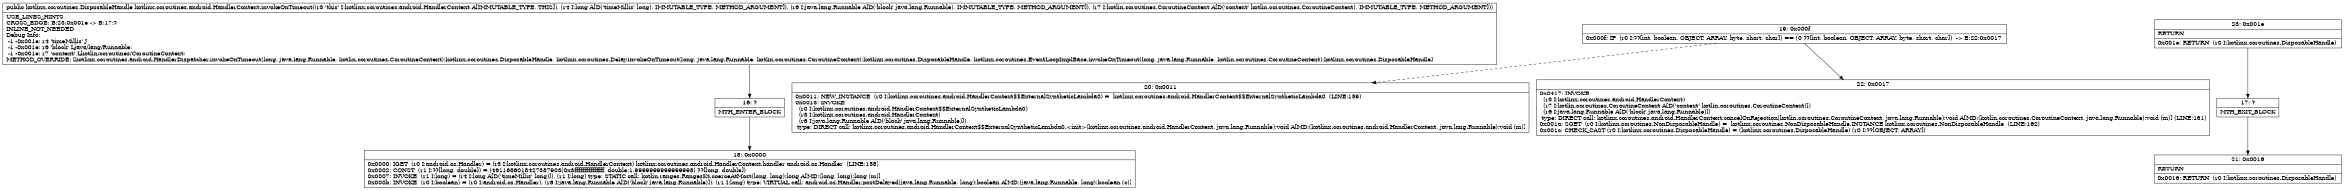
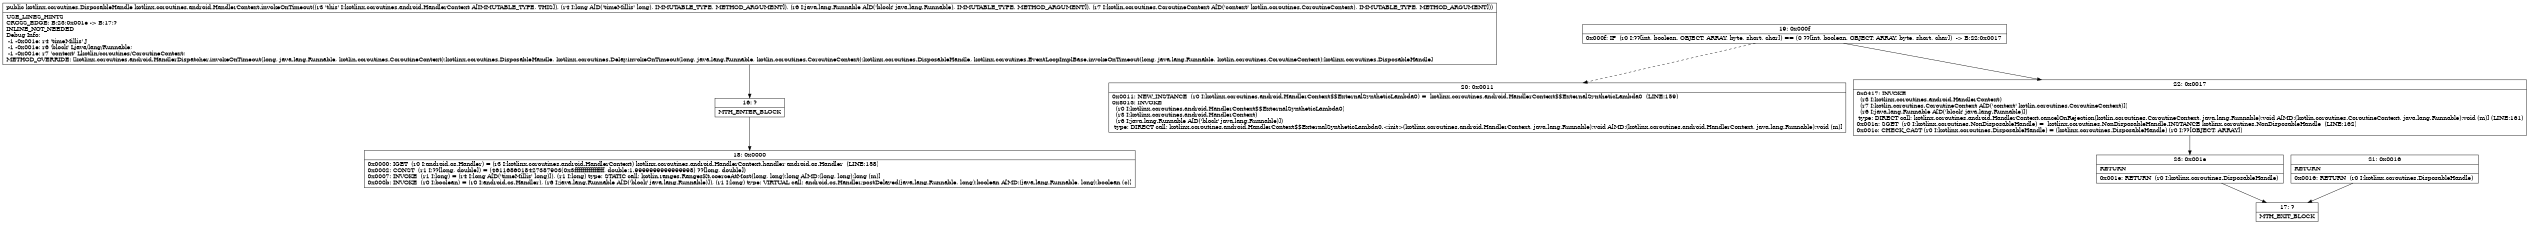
(822, 103) -> (1139, 103)
(2248, 134) -> (2332, 192)
none -> (2190, 143)
